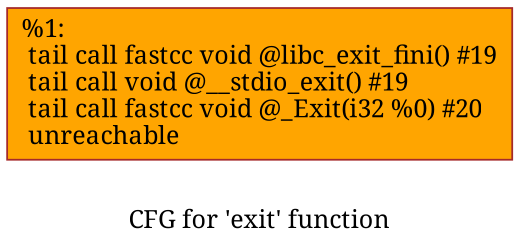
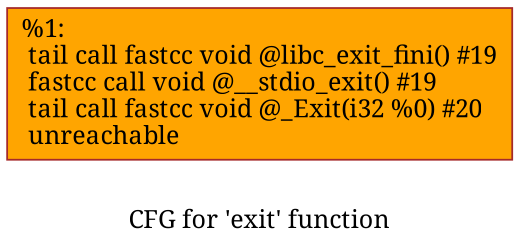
(215, 83) -> (229, 83)
